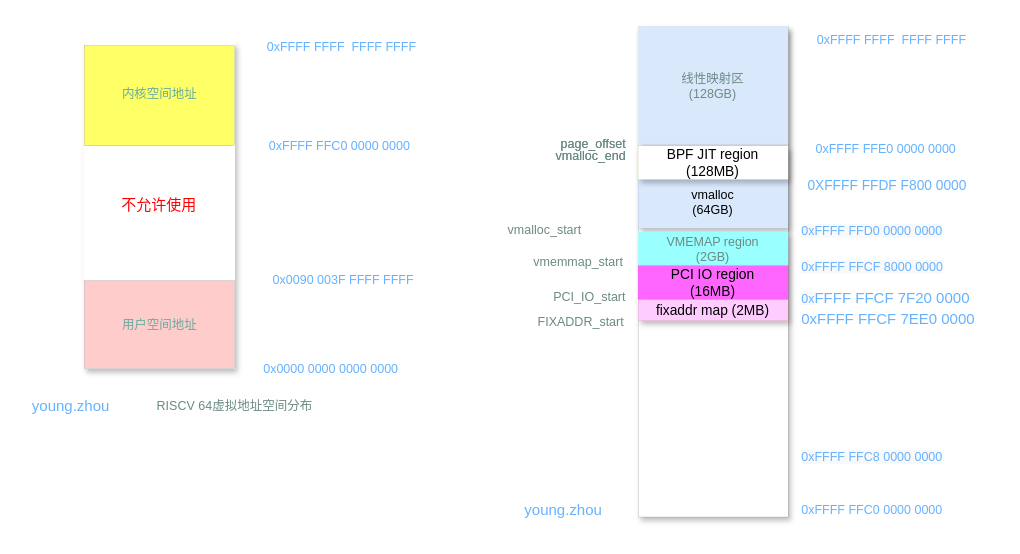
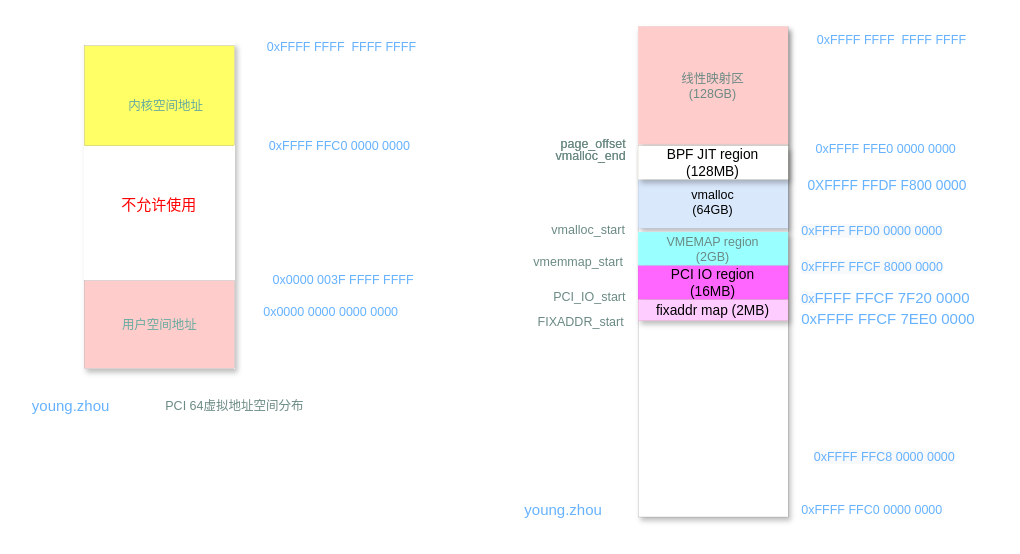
(713, 85) -> (713, 85)
(159, 93) -> (166, 106)
(544, 229) -> (588, 229)
(344, 279) -> (344, 279)
(331, 368) -> (331, 312)
(235, 406) -> (235, 406)
(896, 458) -> (909, 458)
